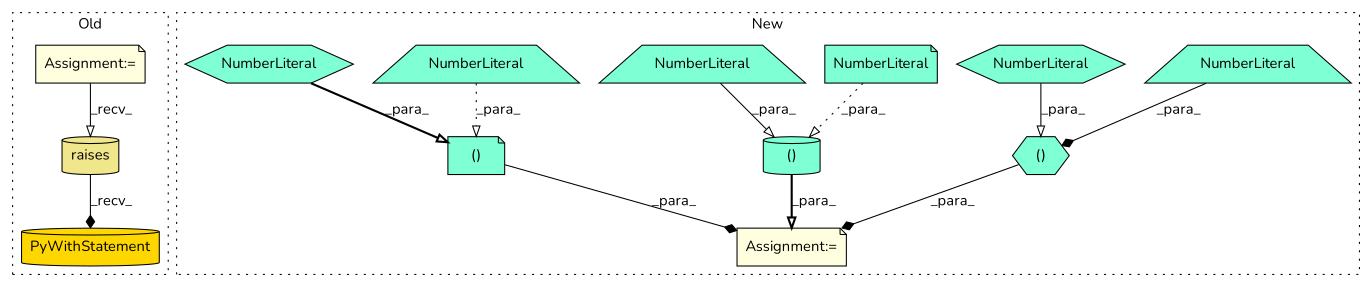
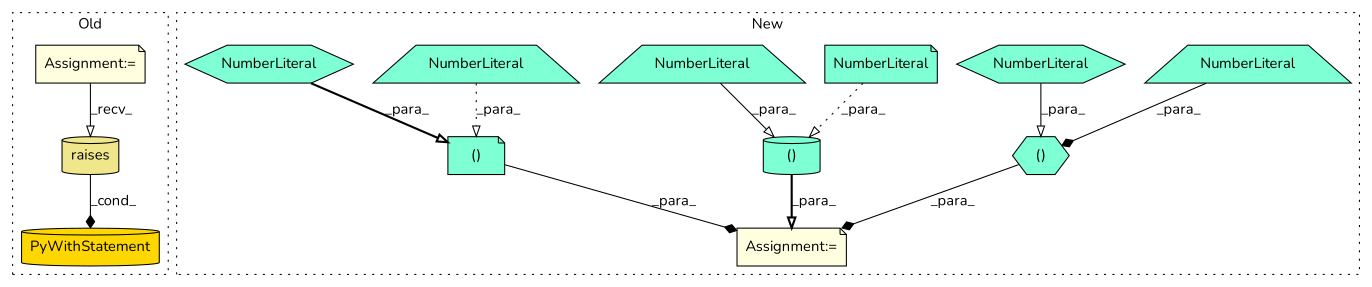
(111, 201) -> (114, 201)
